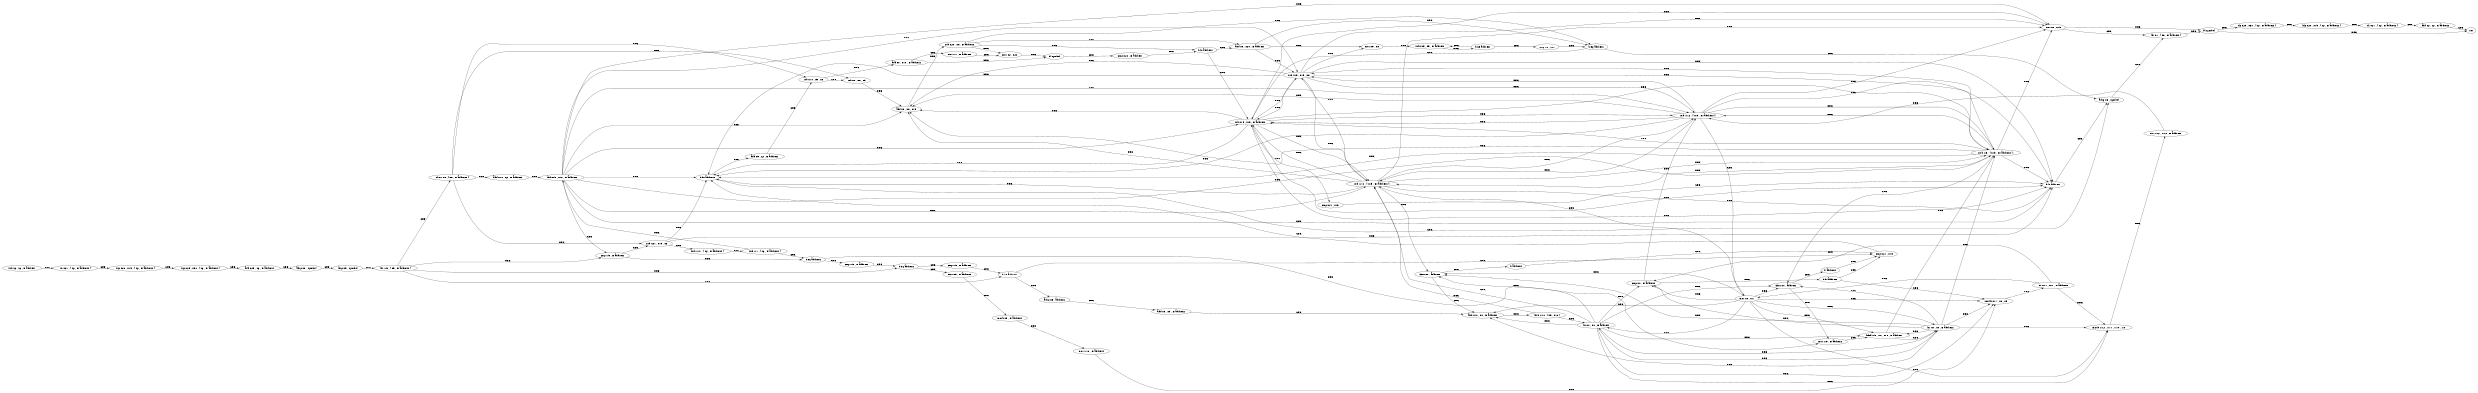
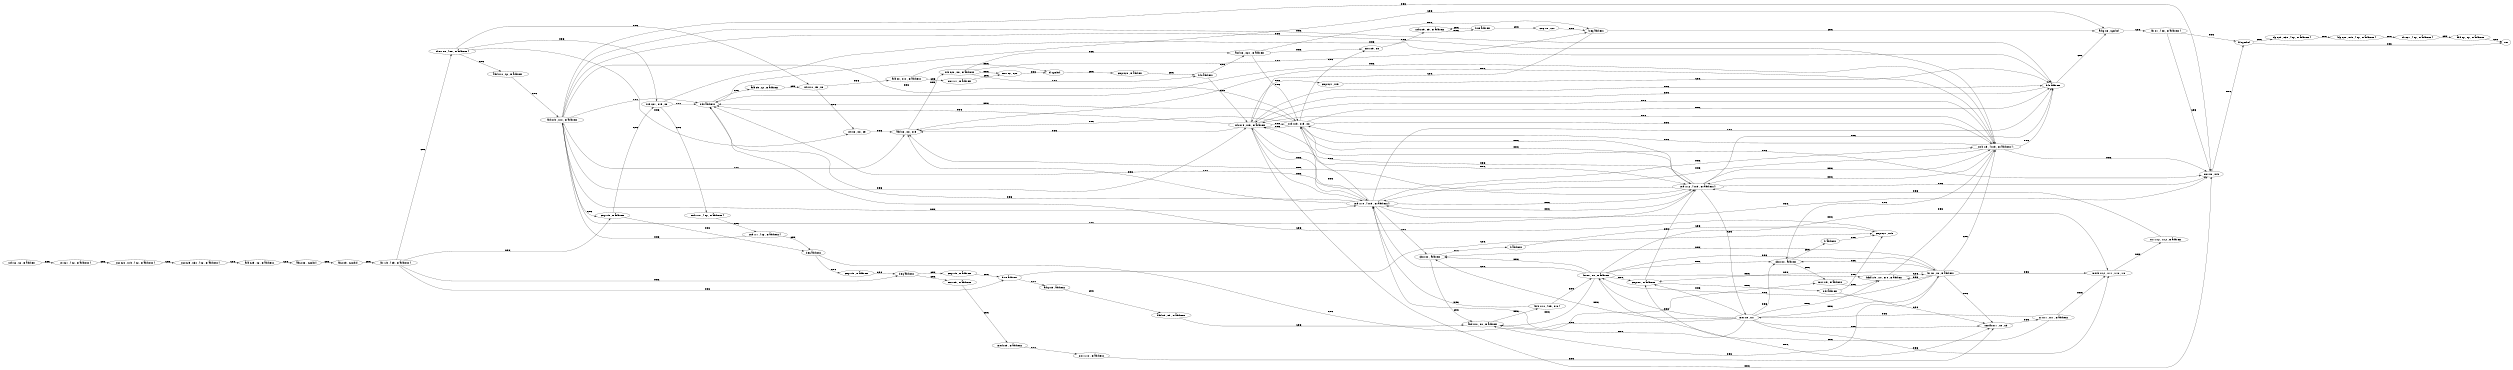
(2103, 34) -> (2188, 102)
